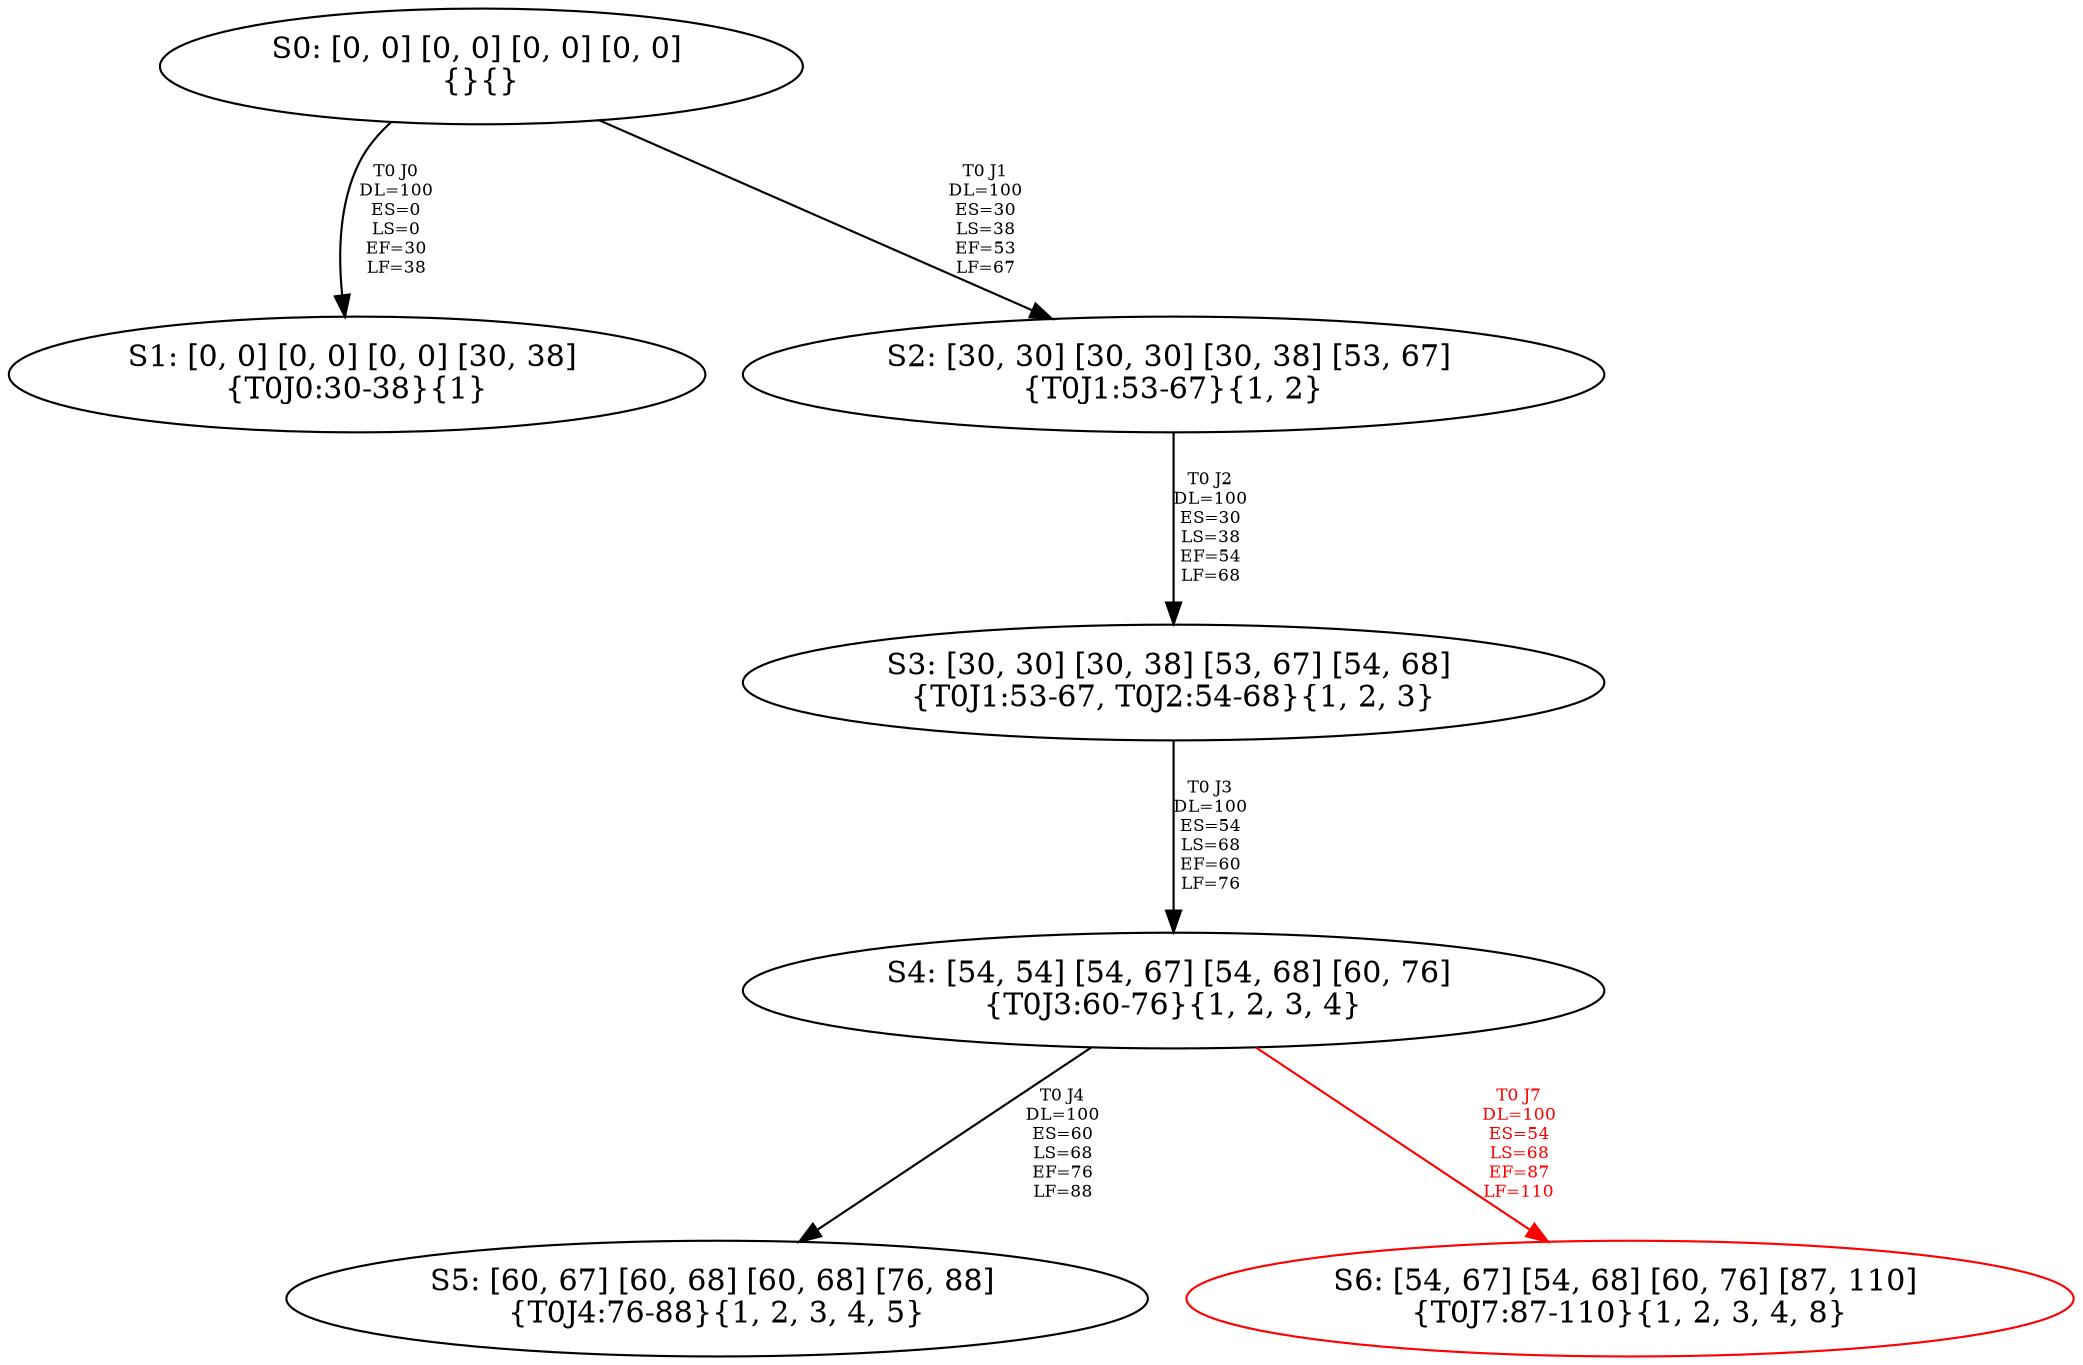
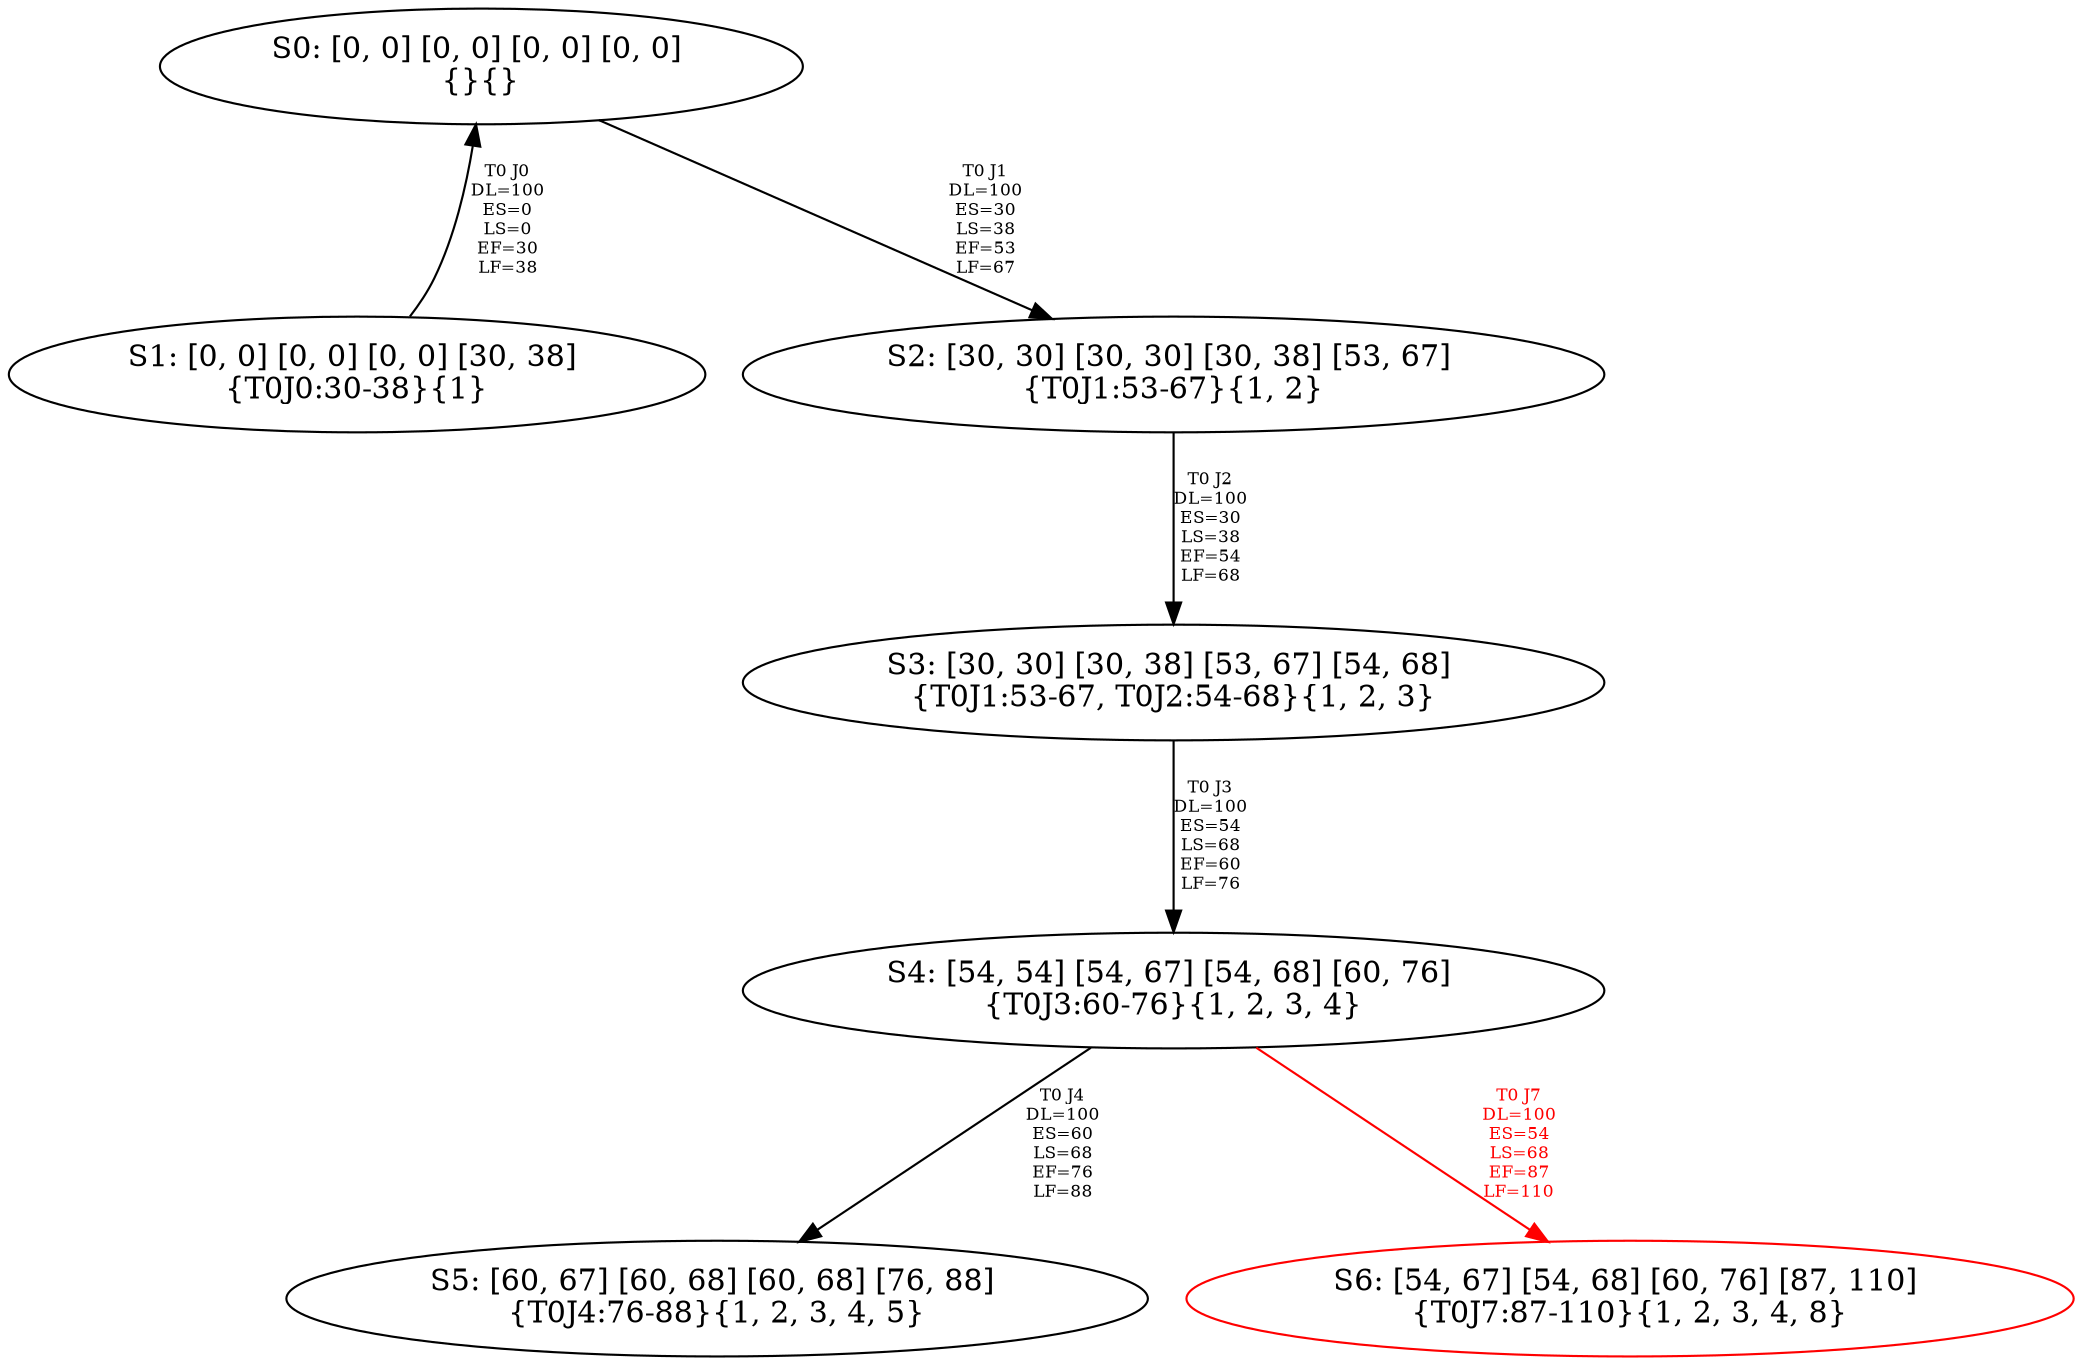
(346, 202) -> (451, 235)
